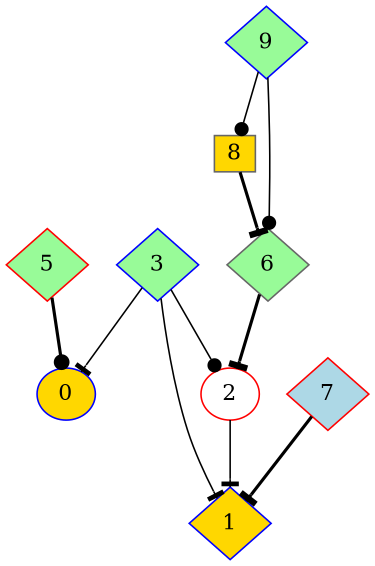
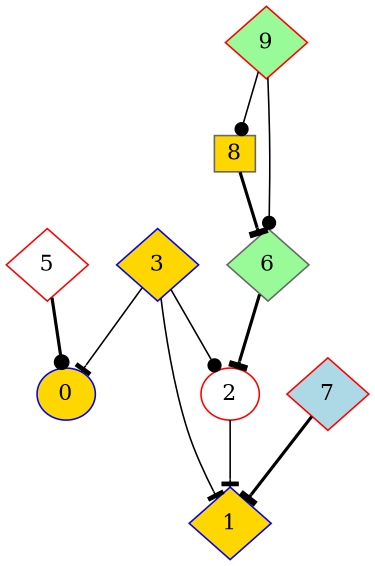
(266, 43) -> (266, 43)
(47, 265) -> (47, 265)
(158, 265) -> (158, 265)
